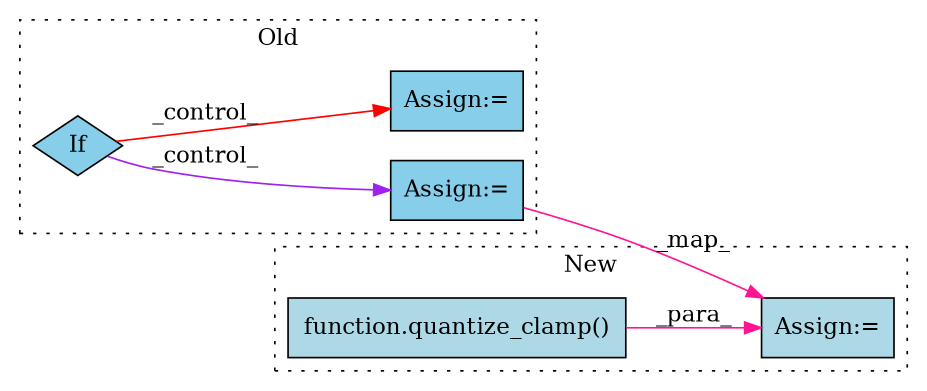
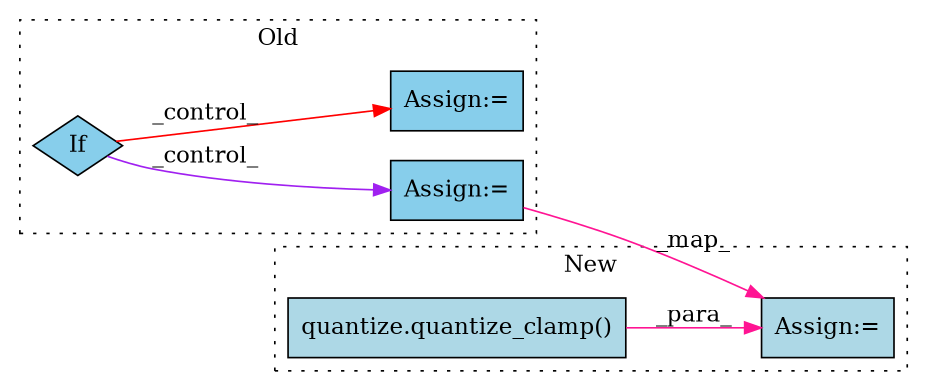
(457, 328) -> (457, 328)
